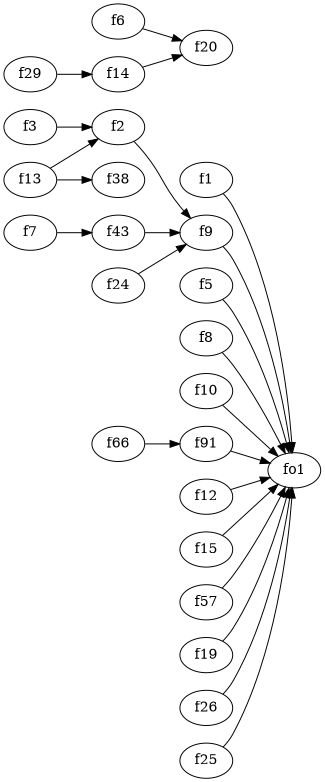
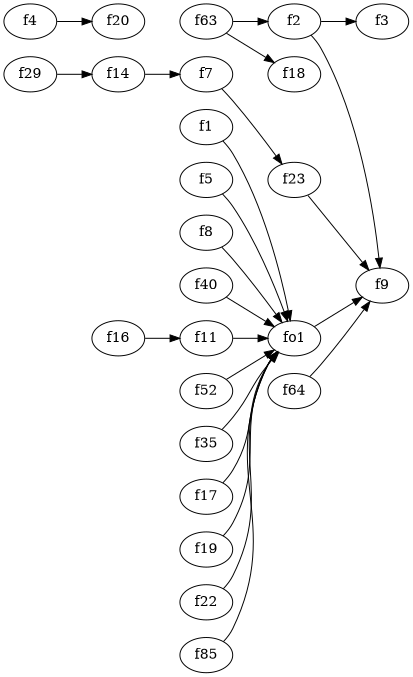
(118, 22) -> (30, 22)
(158, 63) -> (158, 74)
(70, 127) -> (334, 22)
(30, 180) -> (206, 22)
(118, 180) -> (294, 74)
(118, 233) -> (294, 180)
(118, 286) -> (294, 391)
(267, 341) -> (334, 314)
(206, 391) -> (206, 286)
(118, 444) -> (118, 338)
(206, 444) -> (206, 338)
(206, 497) -> (206, 391)
(206, 550) -> (206, 444)
(206, 602) -> (206, 497)
(206, 708) -> (206, 602)
(206, 761) -> (206, 655)
